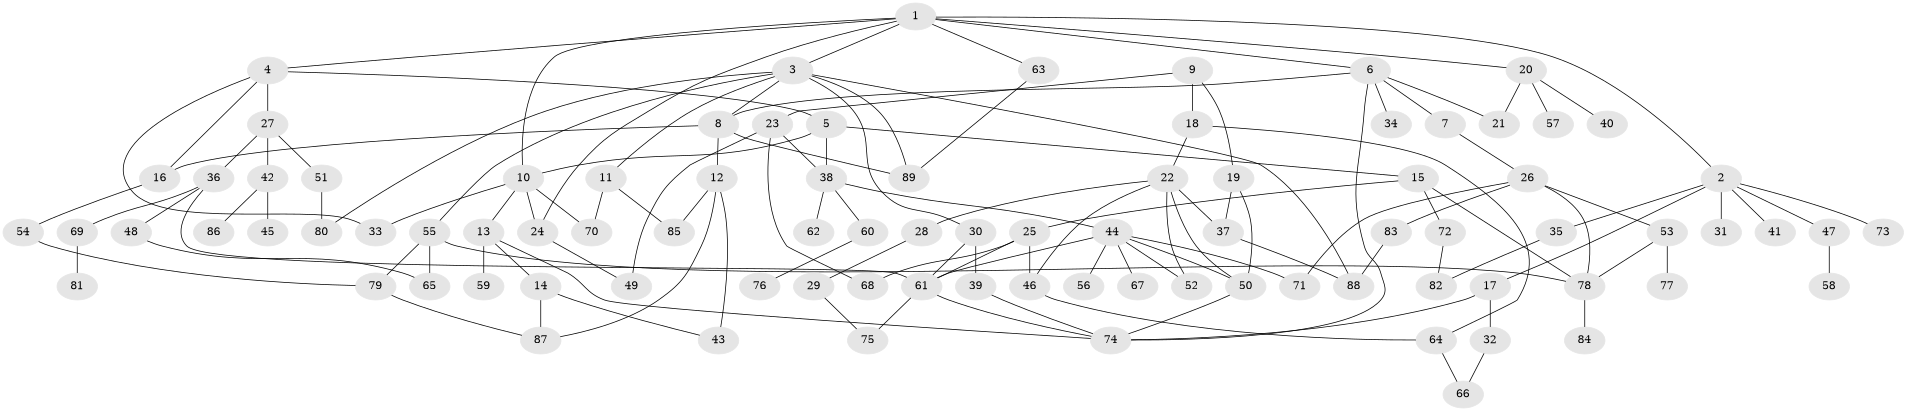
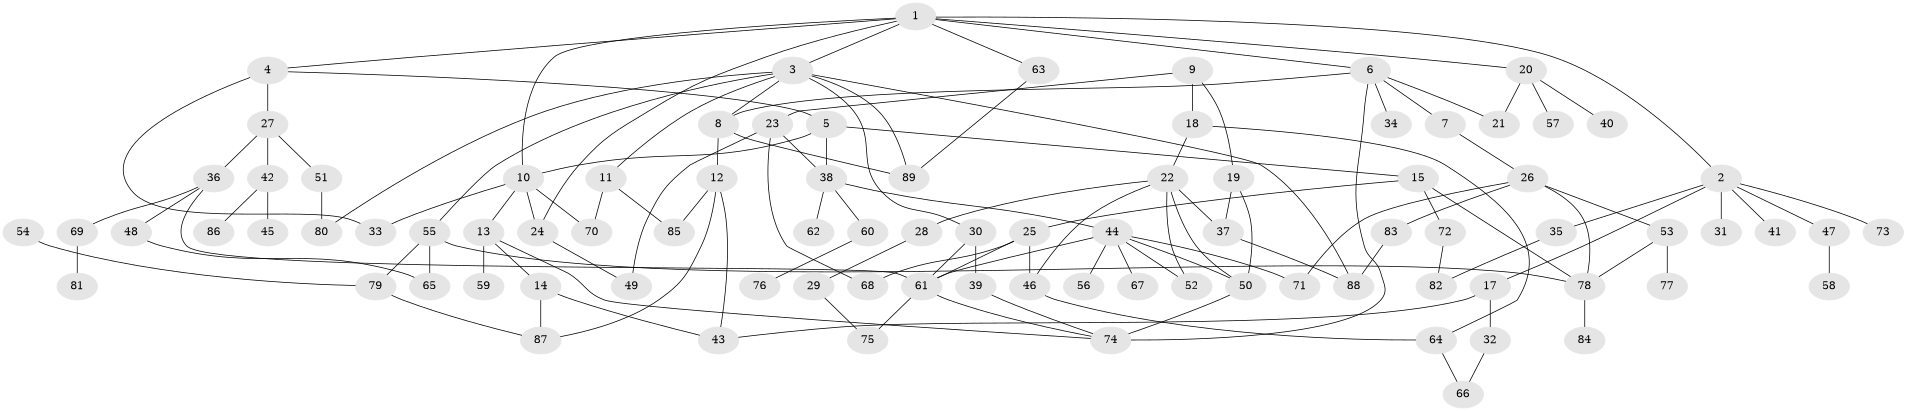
(160, 178) -> none
(1348, 324) -> (1108, 322)
